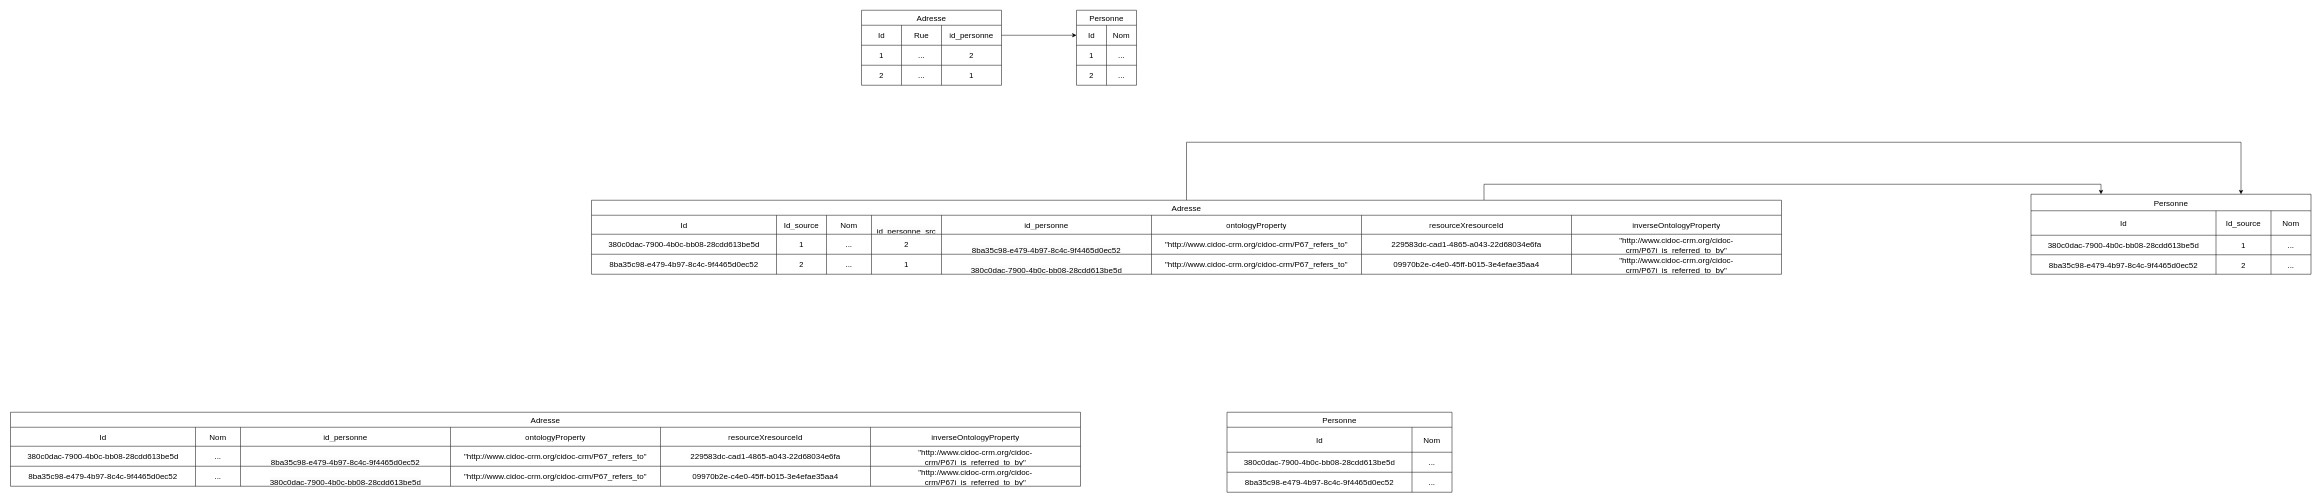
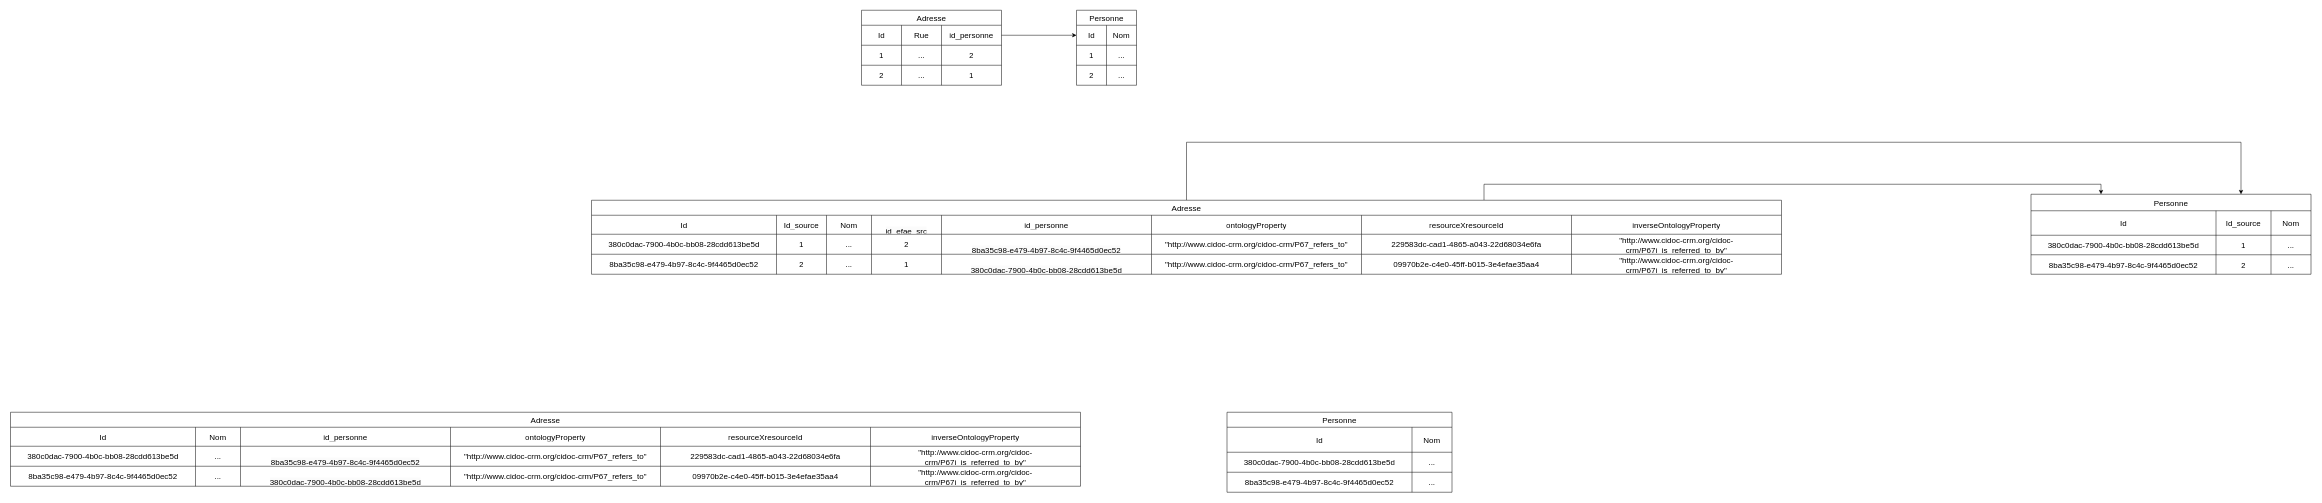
(906, 225) -> (906, 225)
